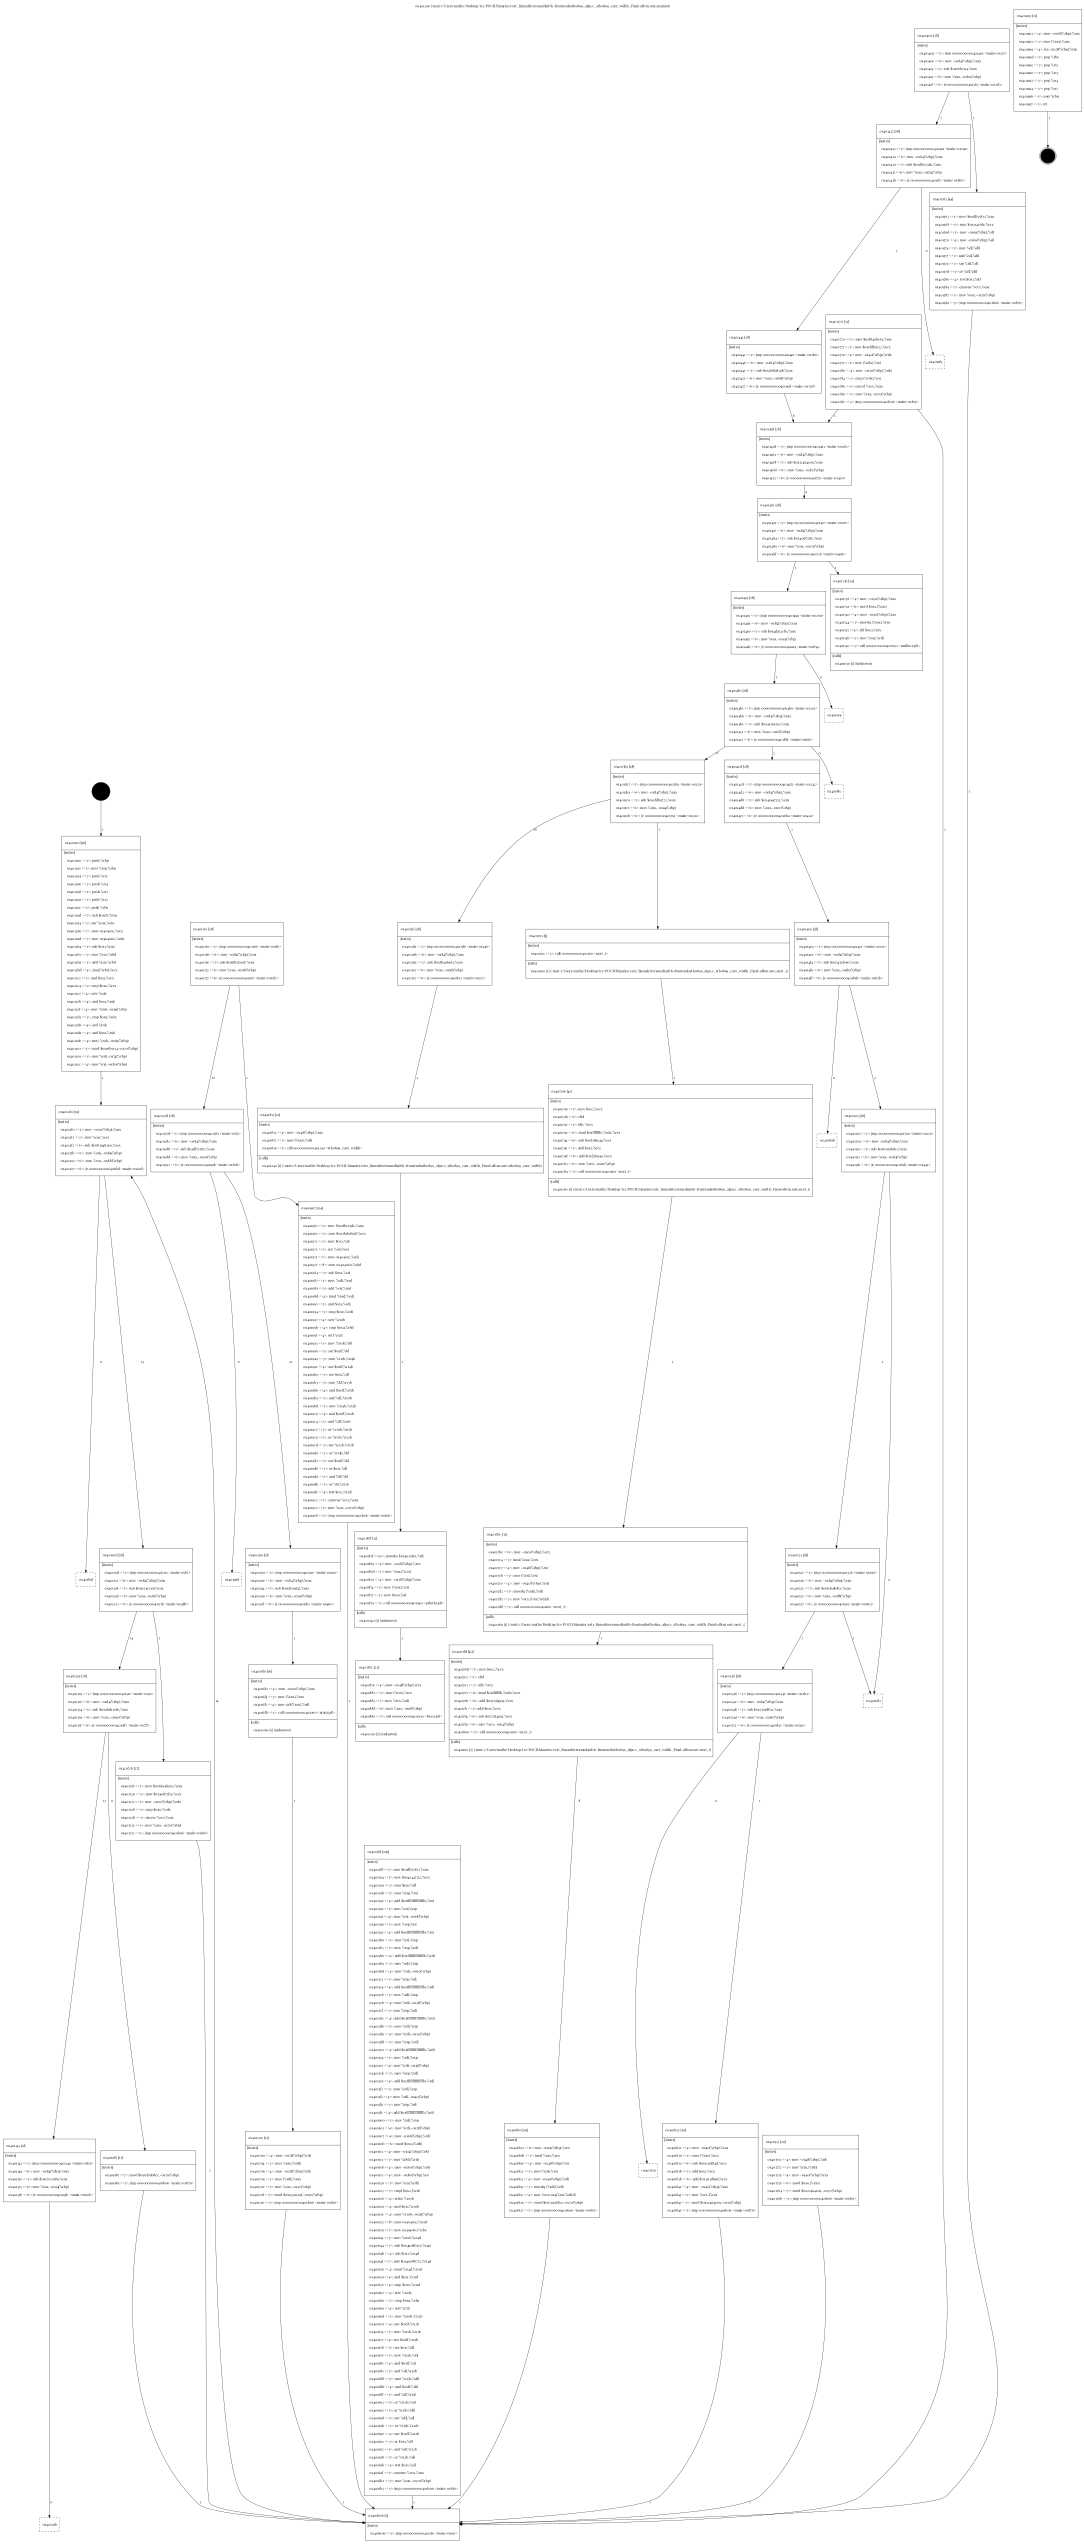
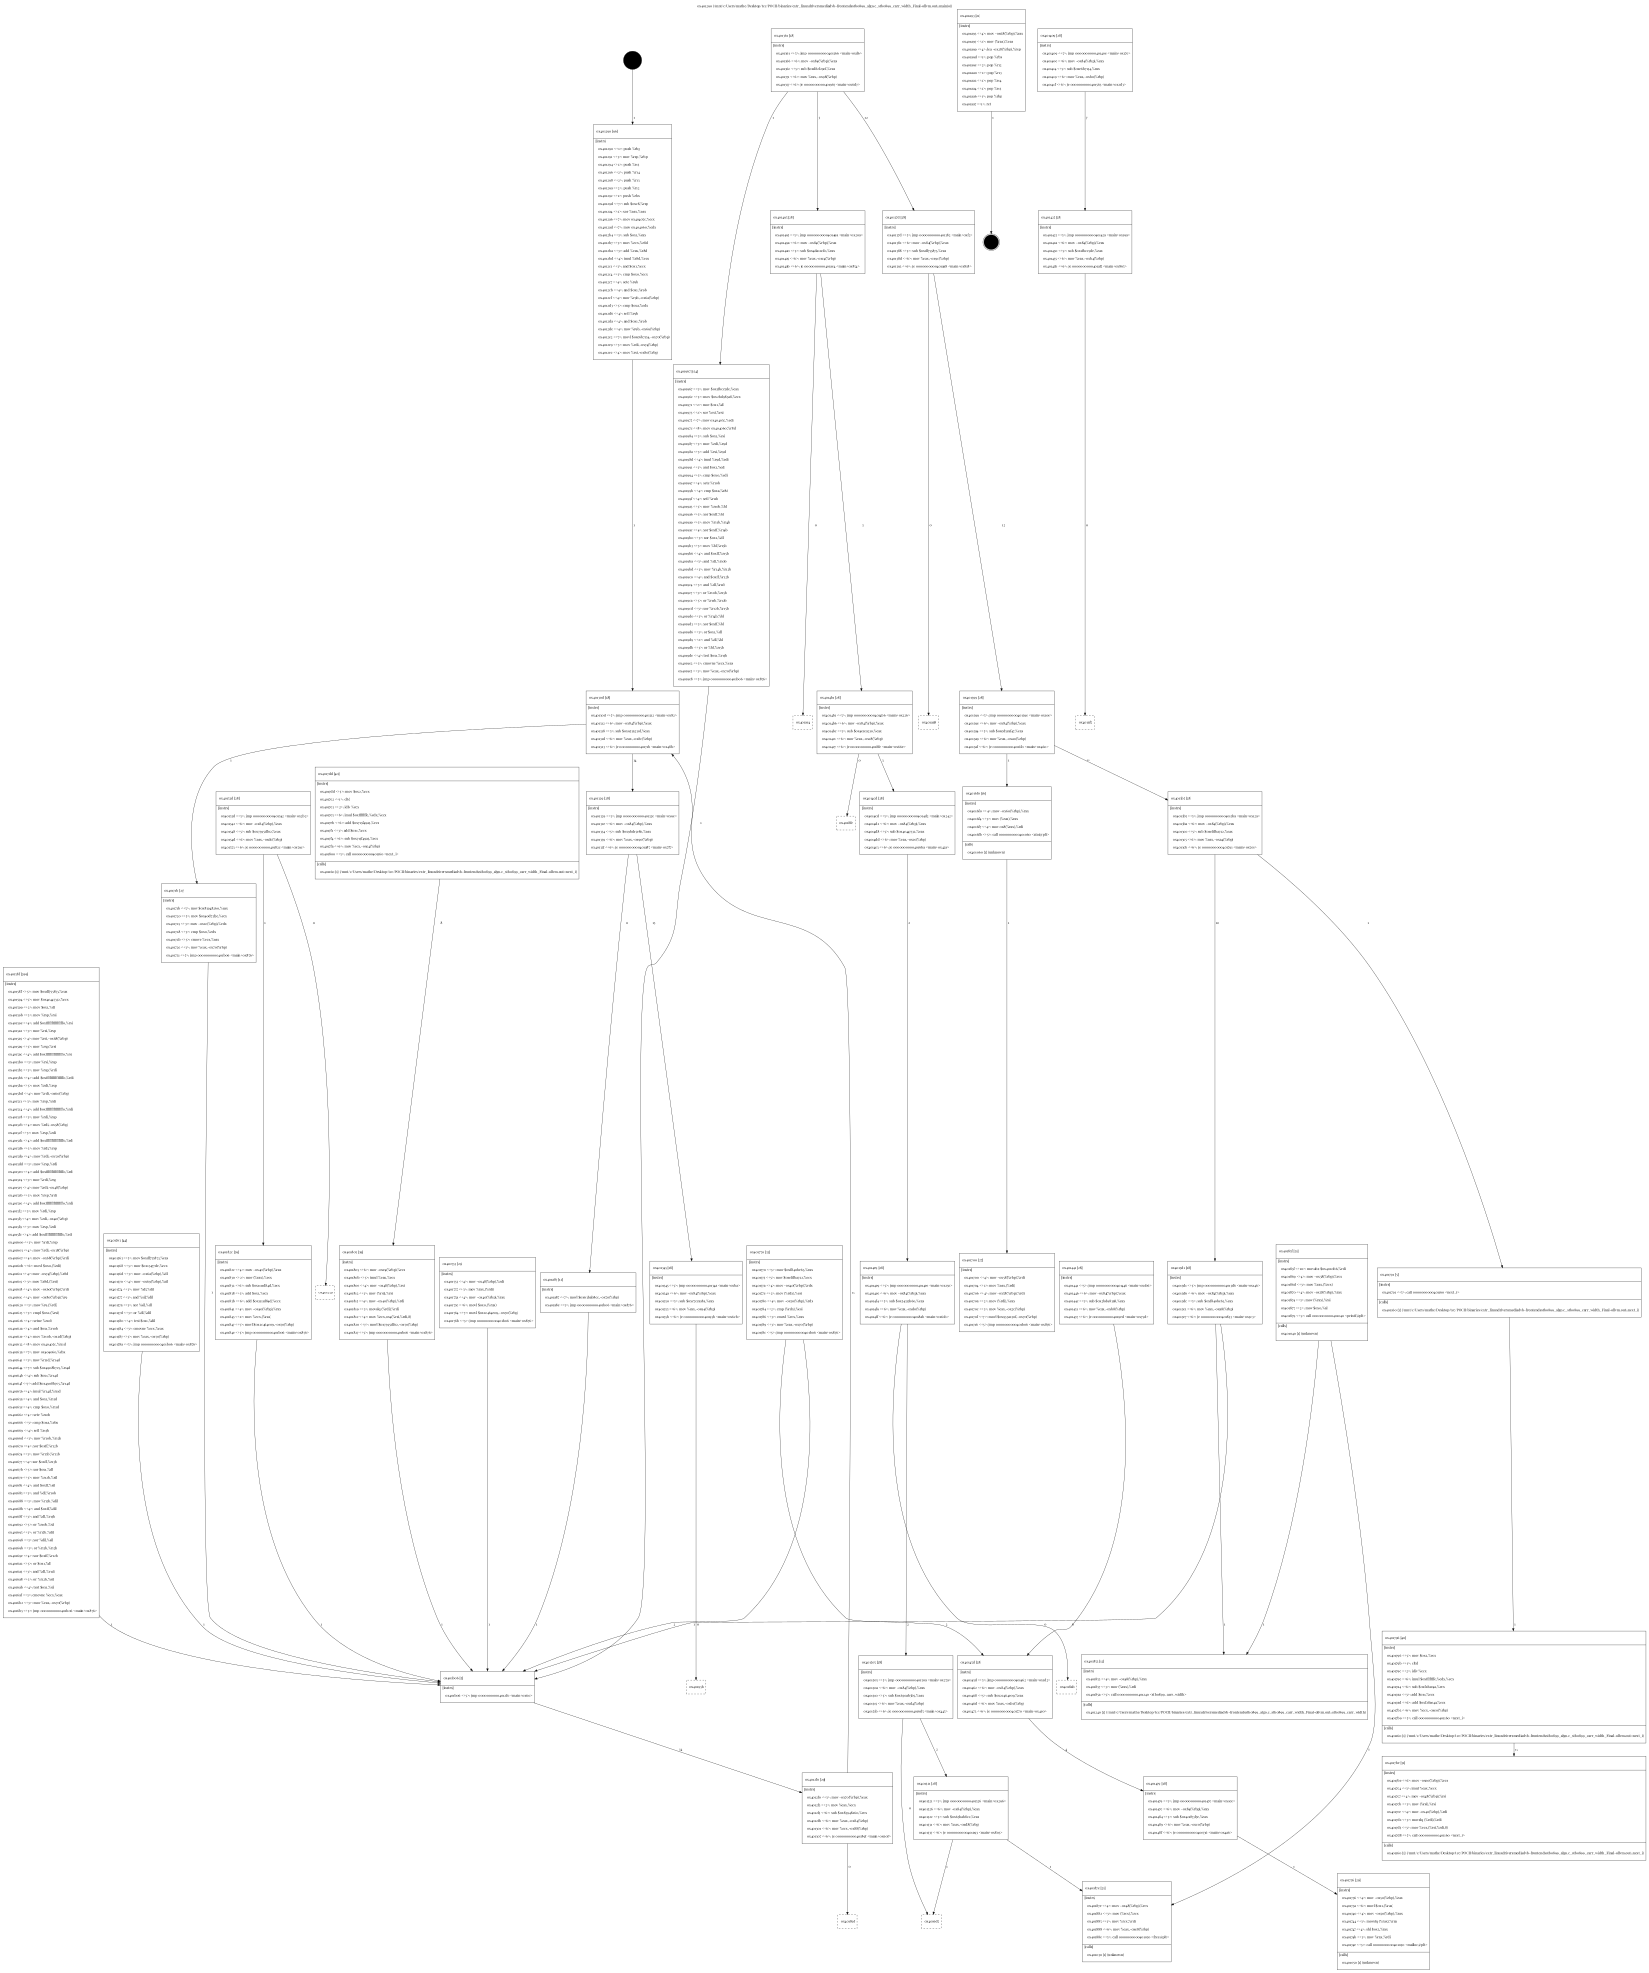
(974, 141) -> none
(849, 258) -> none
(792, 575) -> (818, 150)
(716, 753) -> (1110, 772)
(101, 1087) -> (633, 524)
(401, 1351) -> (1297, 1500)
(672, 1362) -> (1516, 1750)
(599, 1637) -> none
(799, 1639) -> (1044, 1865)
(287, 2375) -> (1000, 1621)
